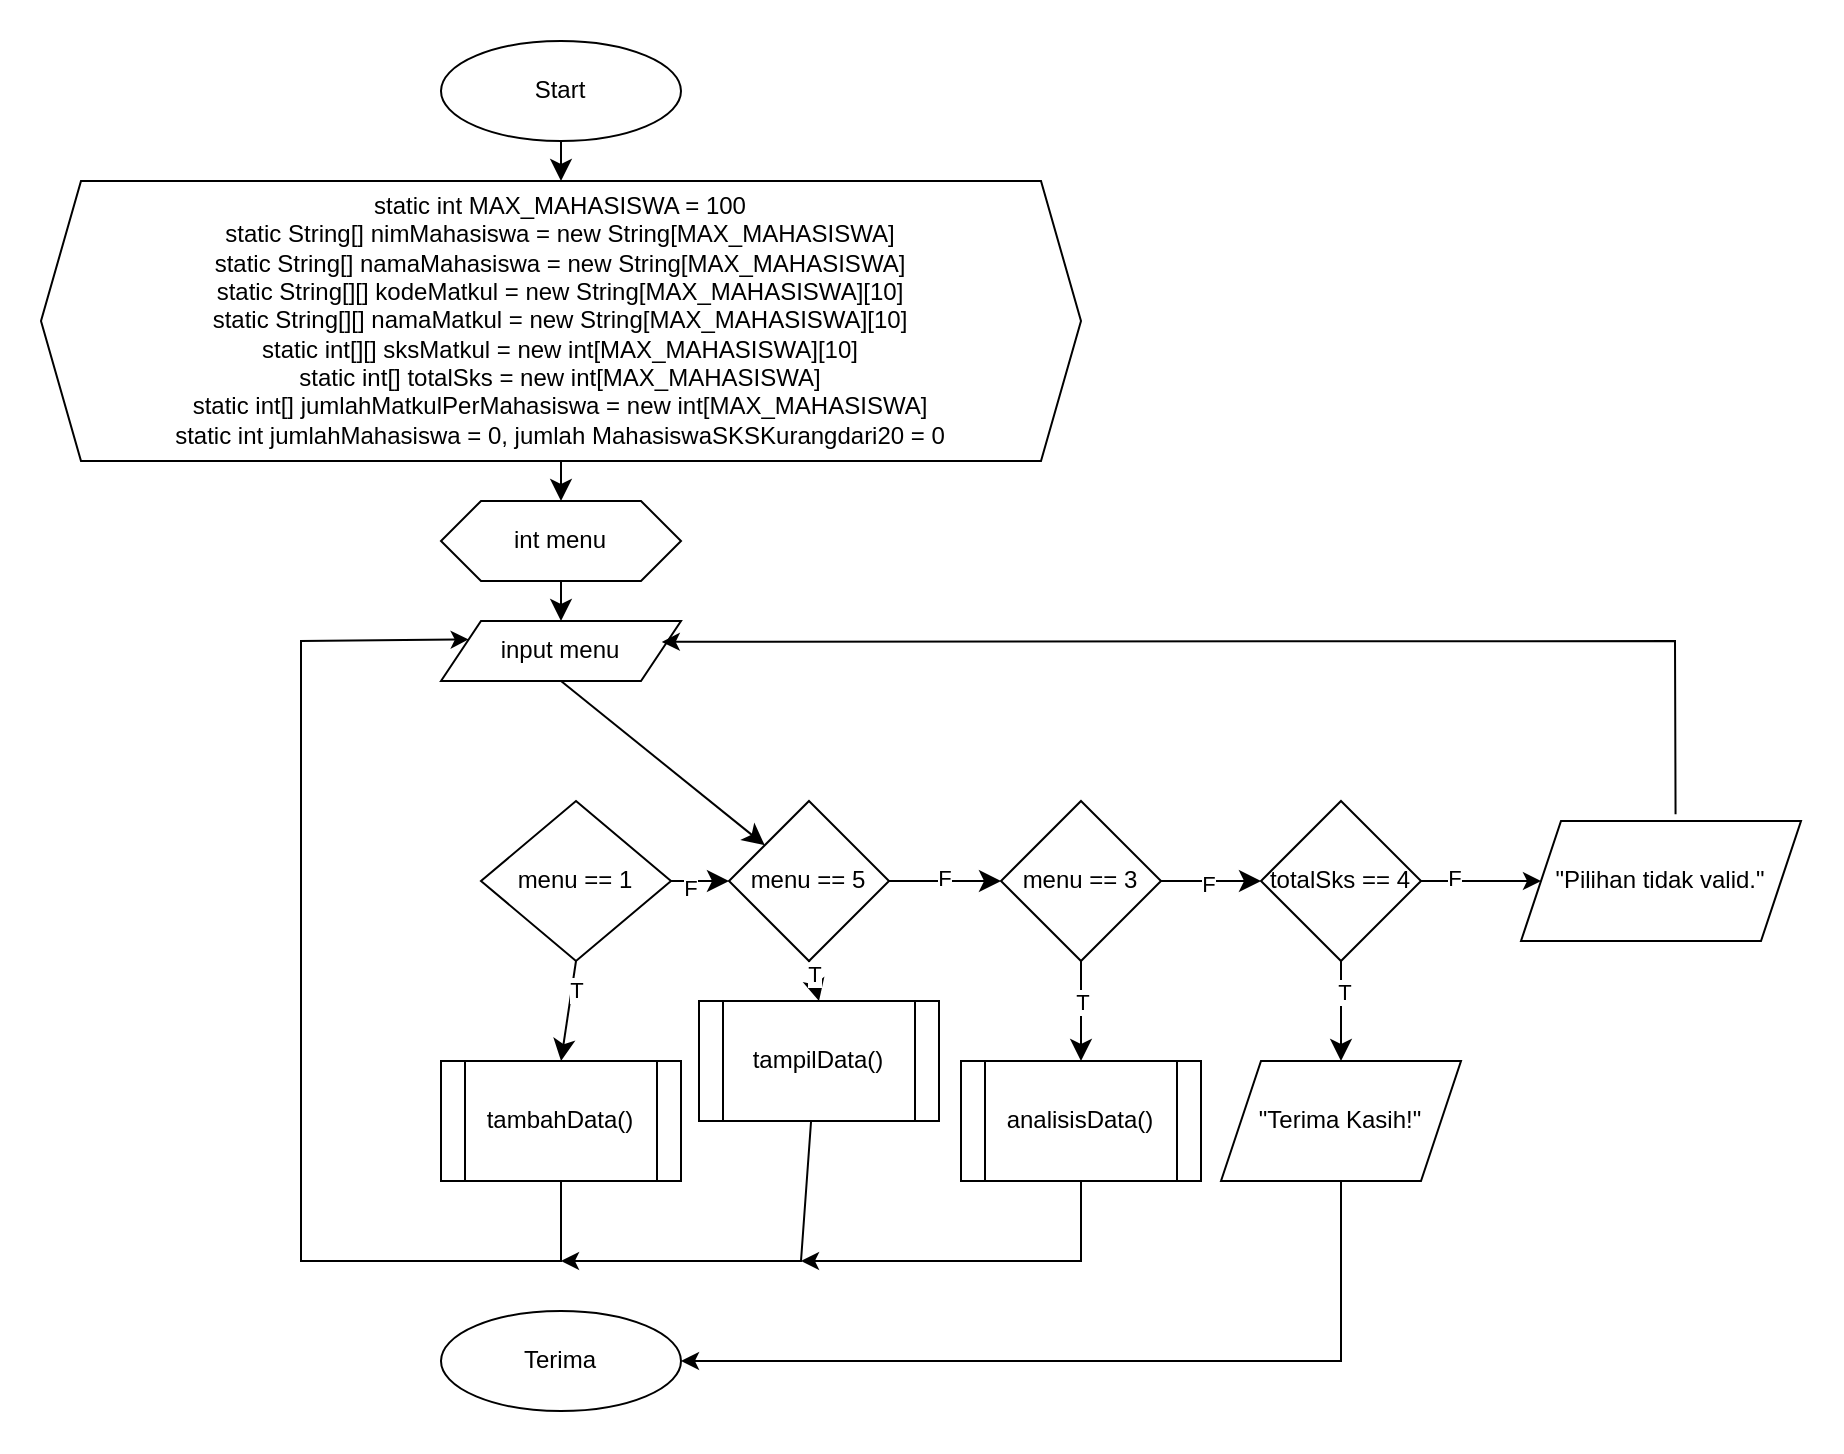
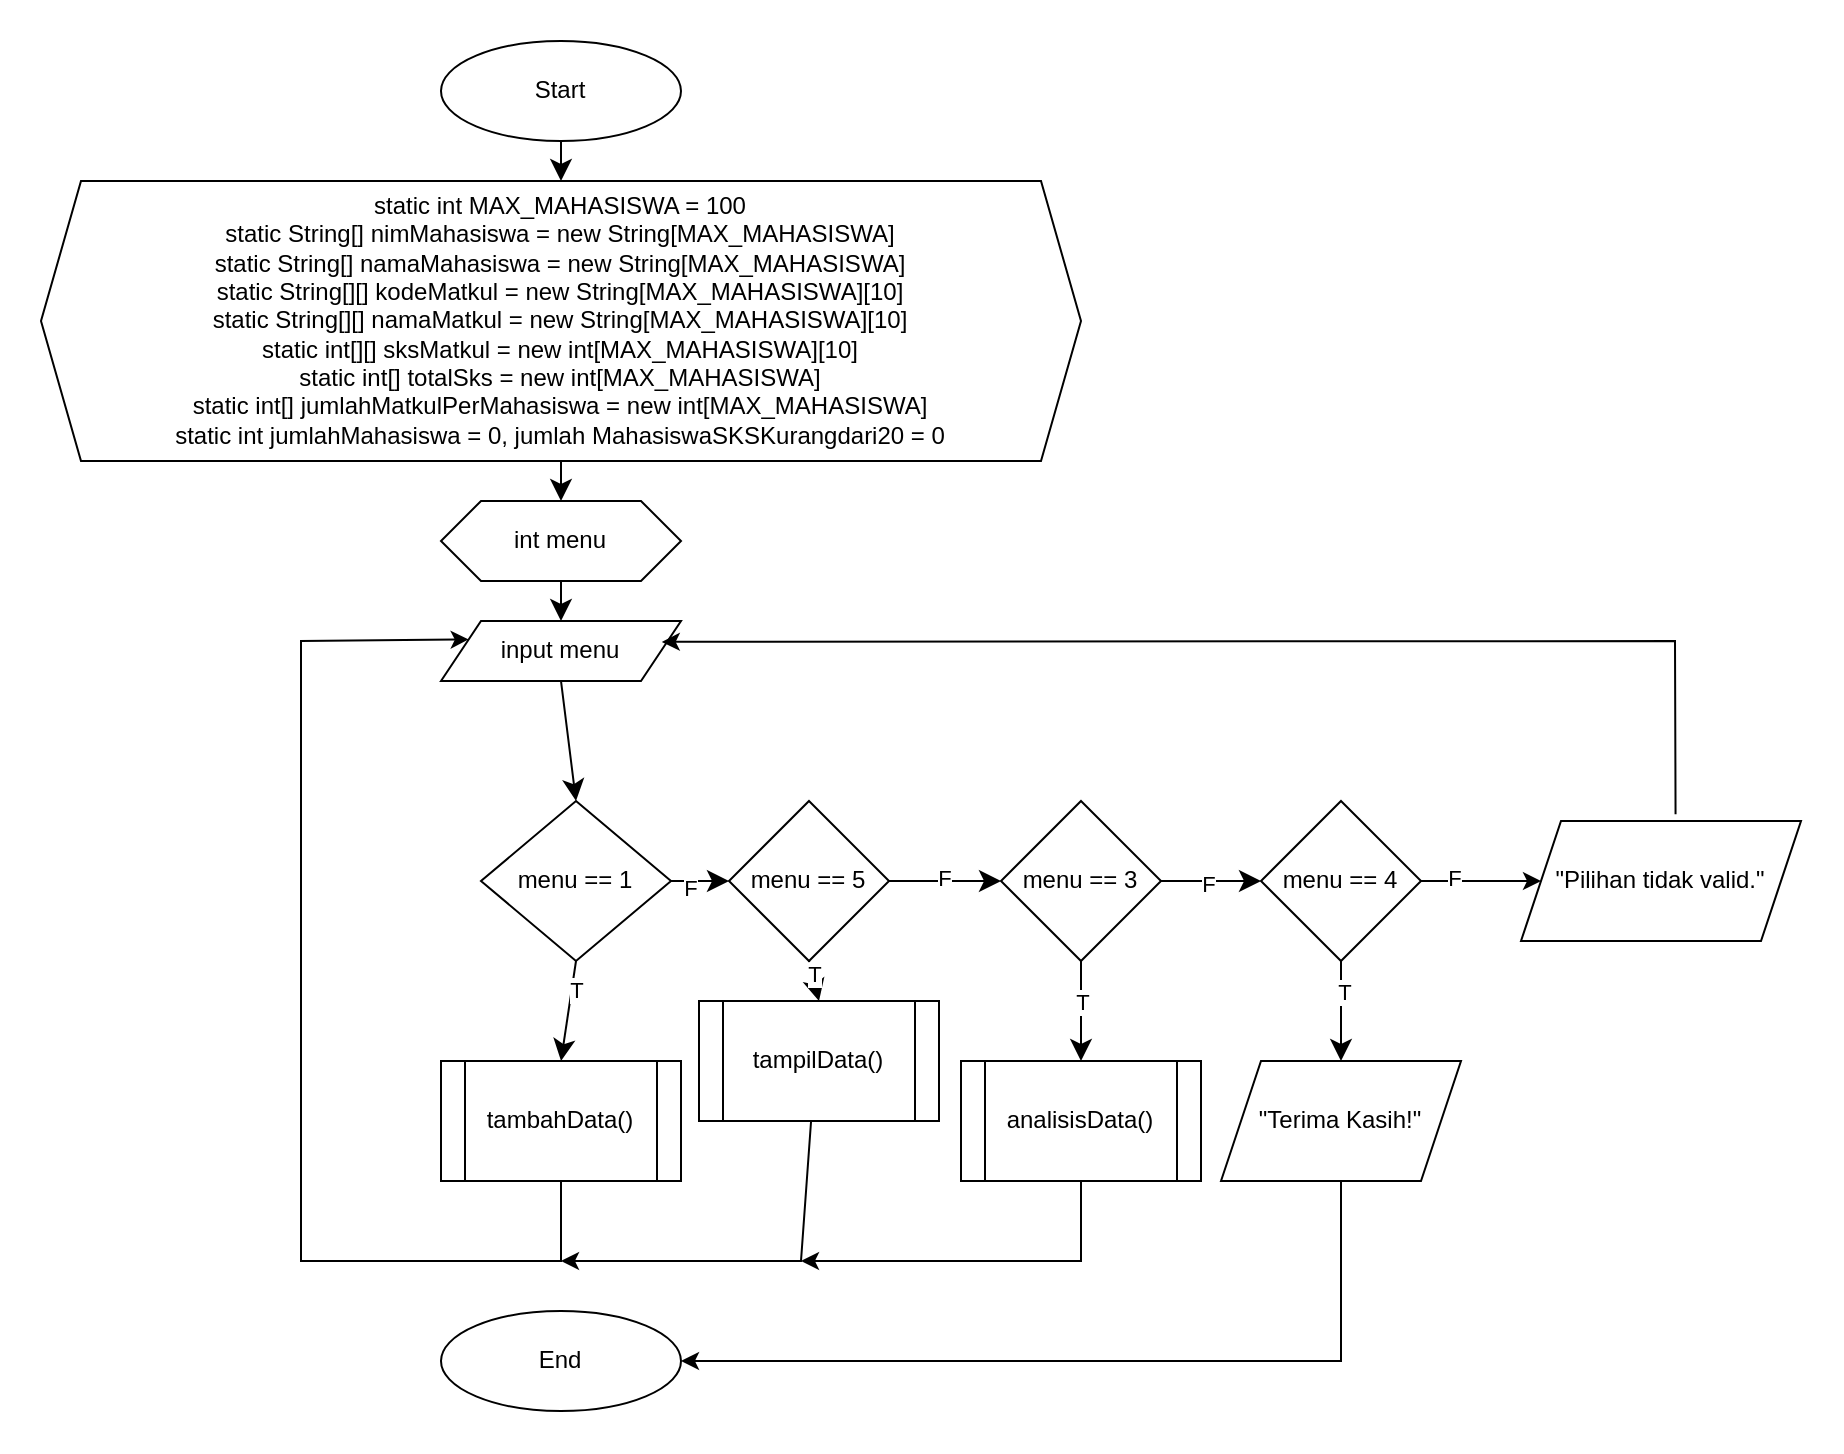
(656, 758) -> (568, 733)
(1341, 881) -> (1341, 881)
(561, 1361) -> (561, 1361)
